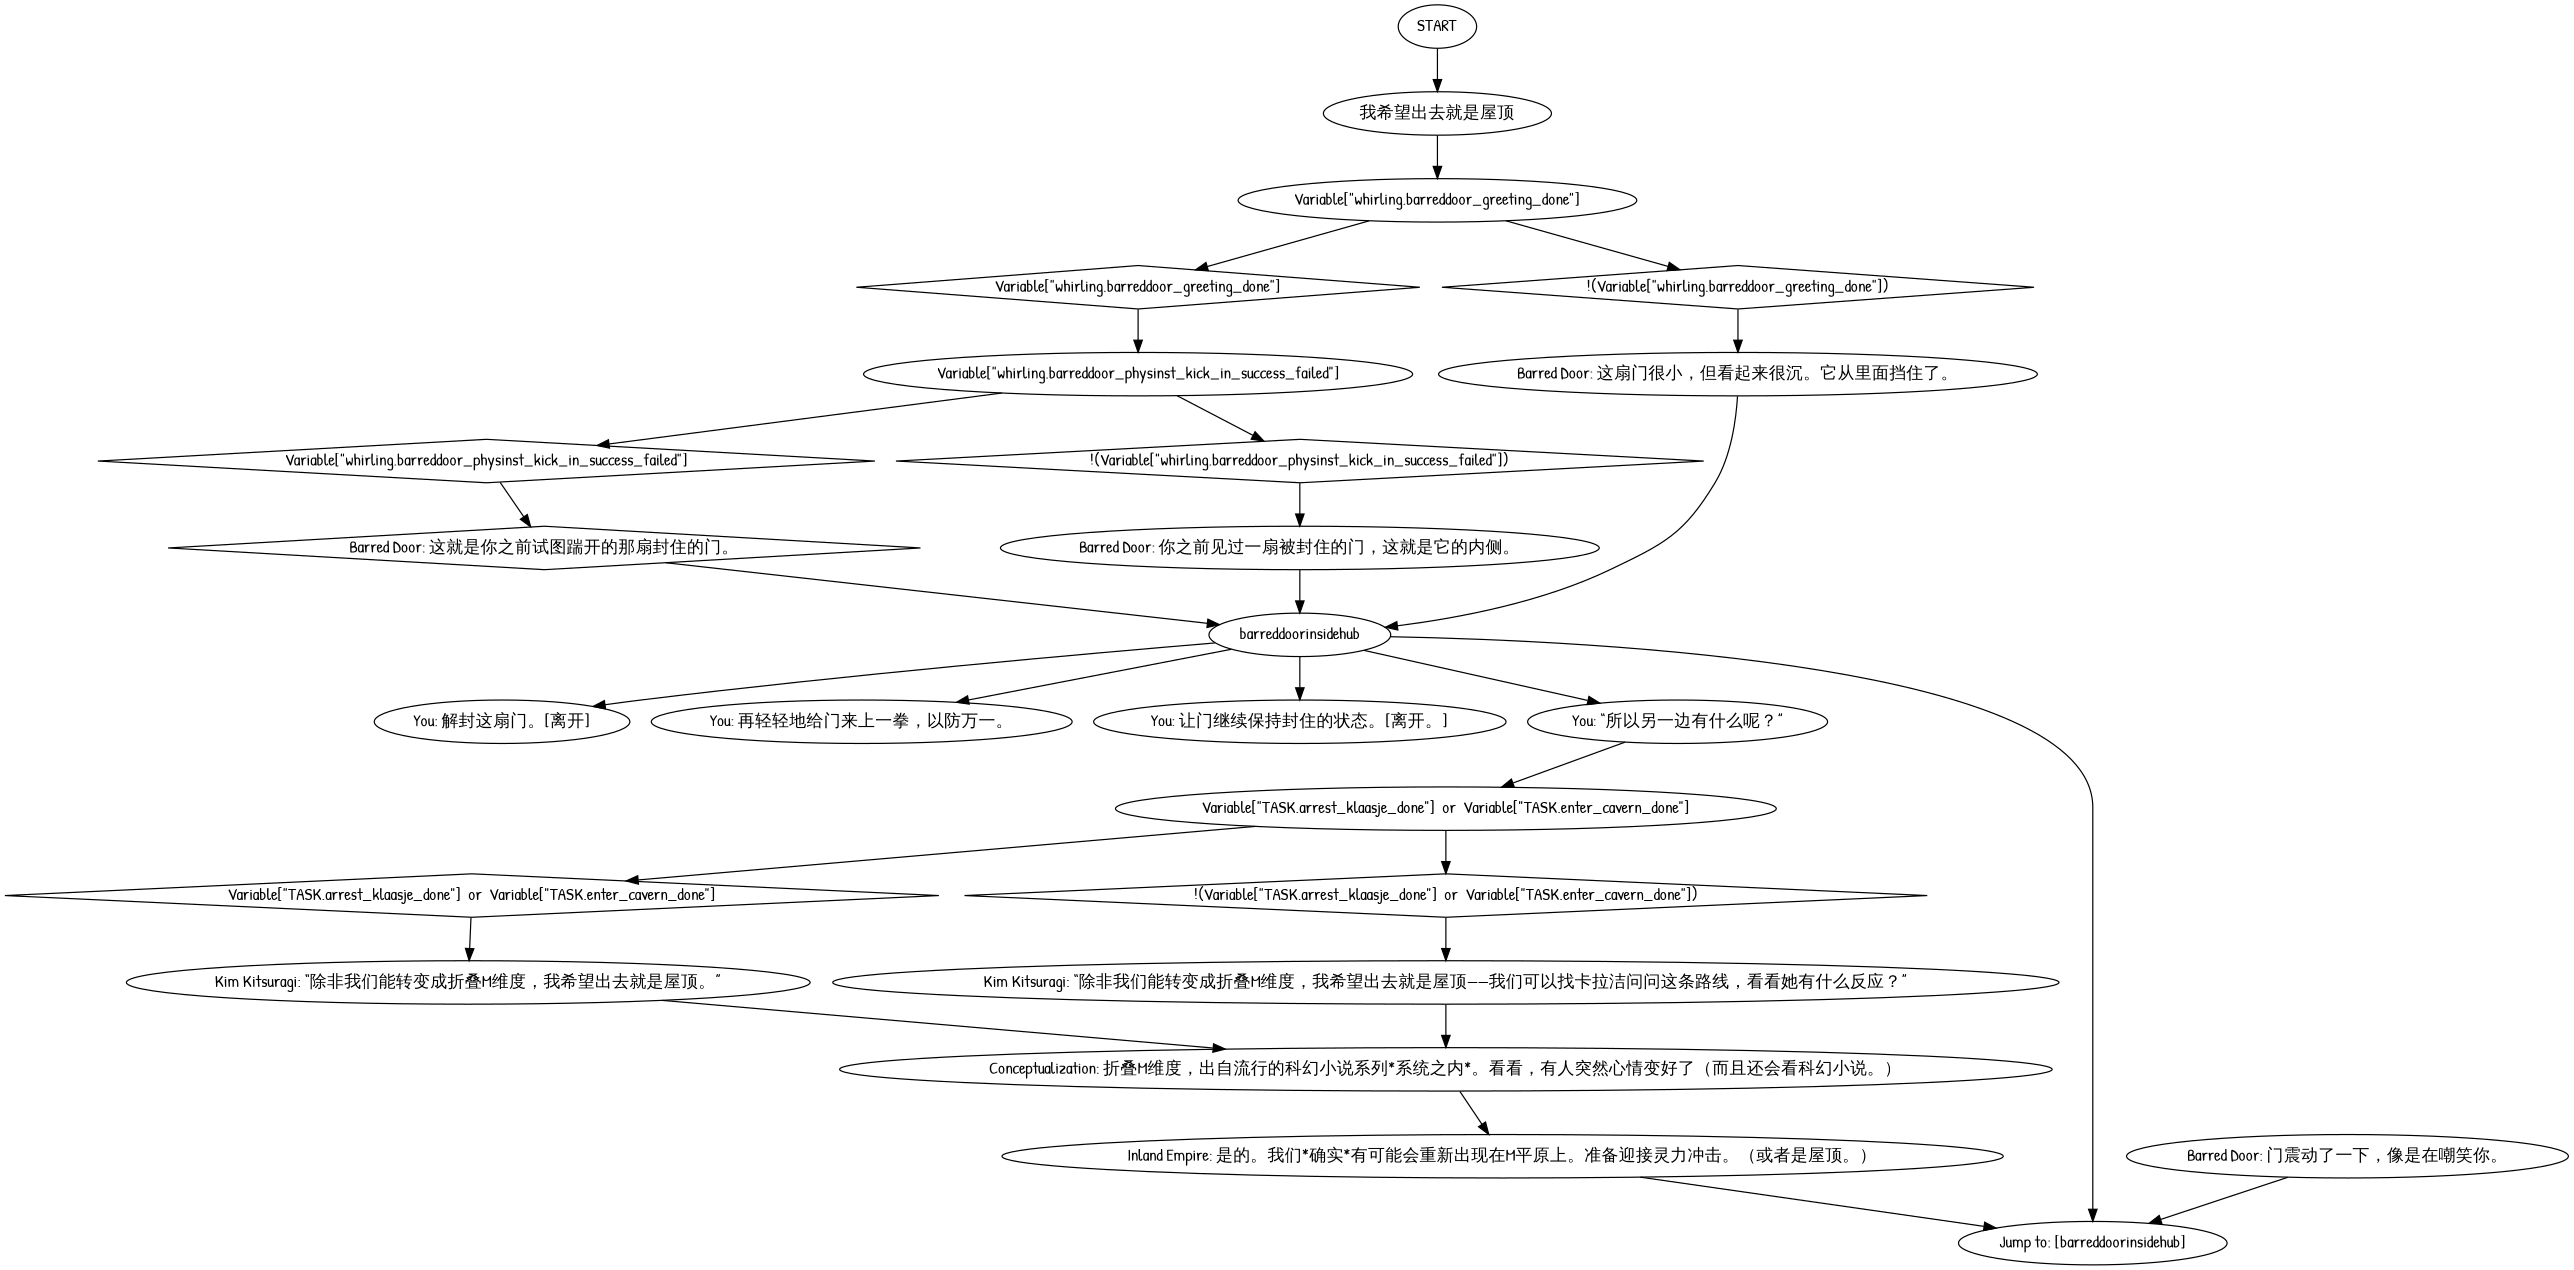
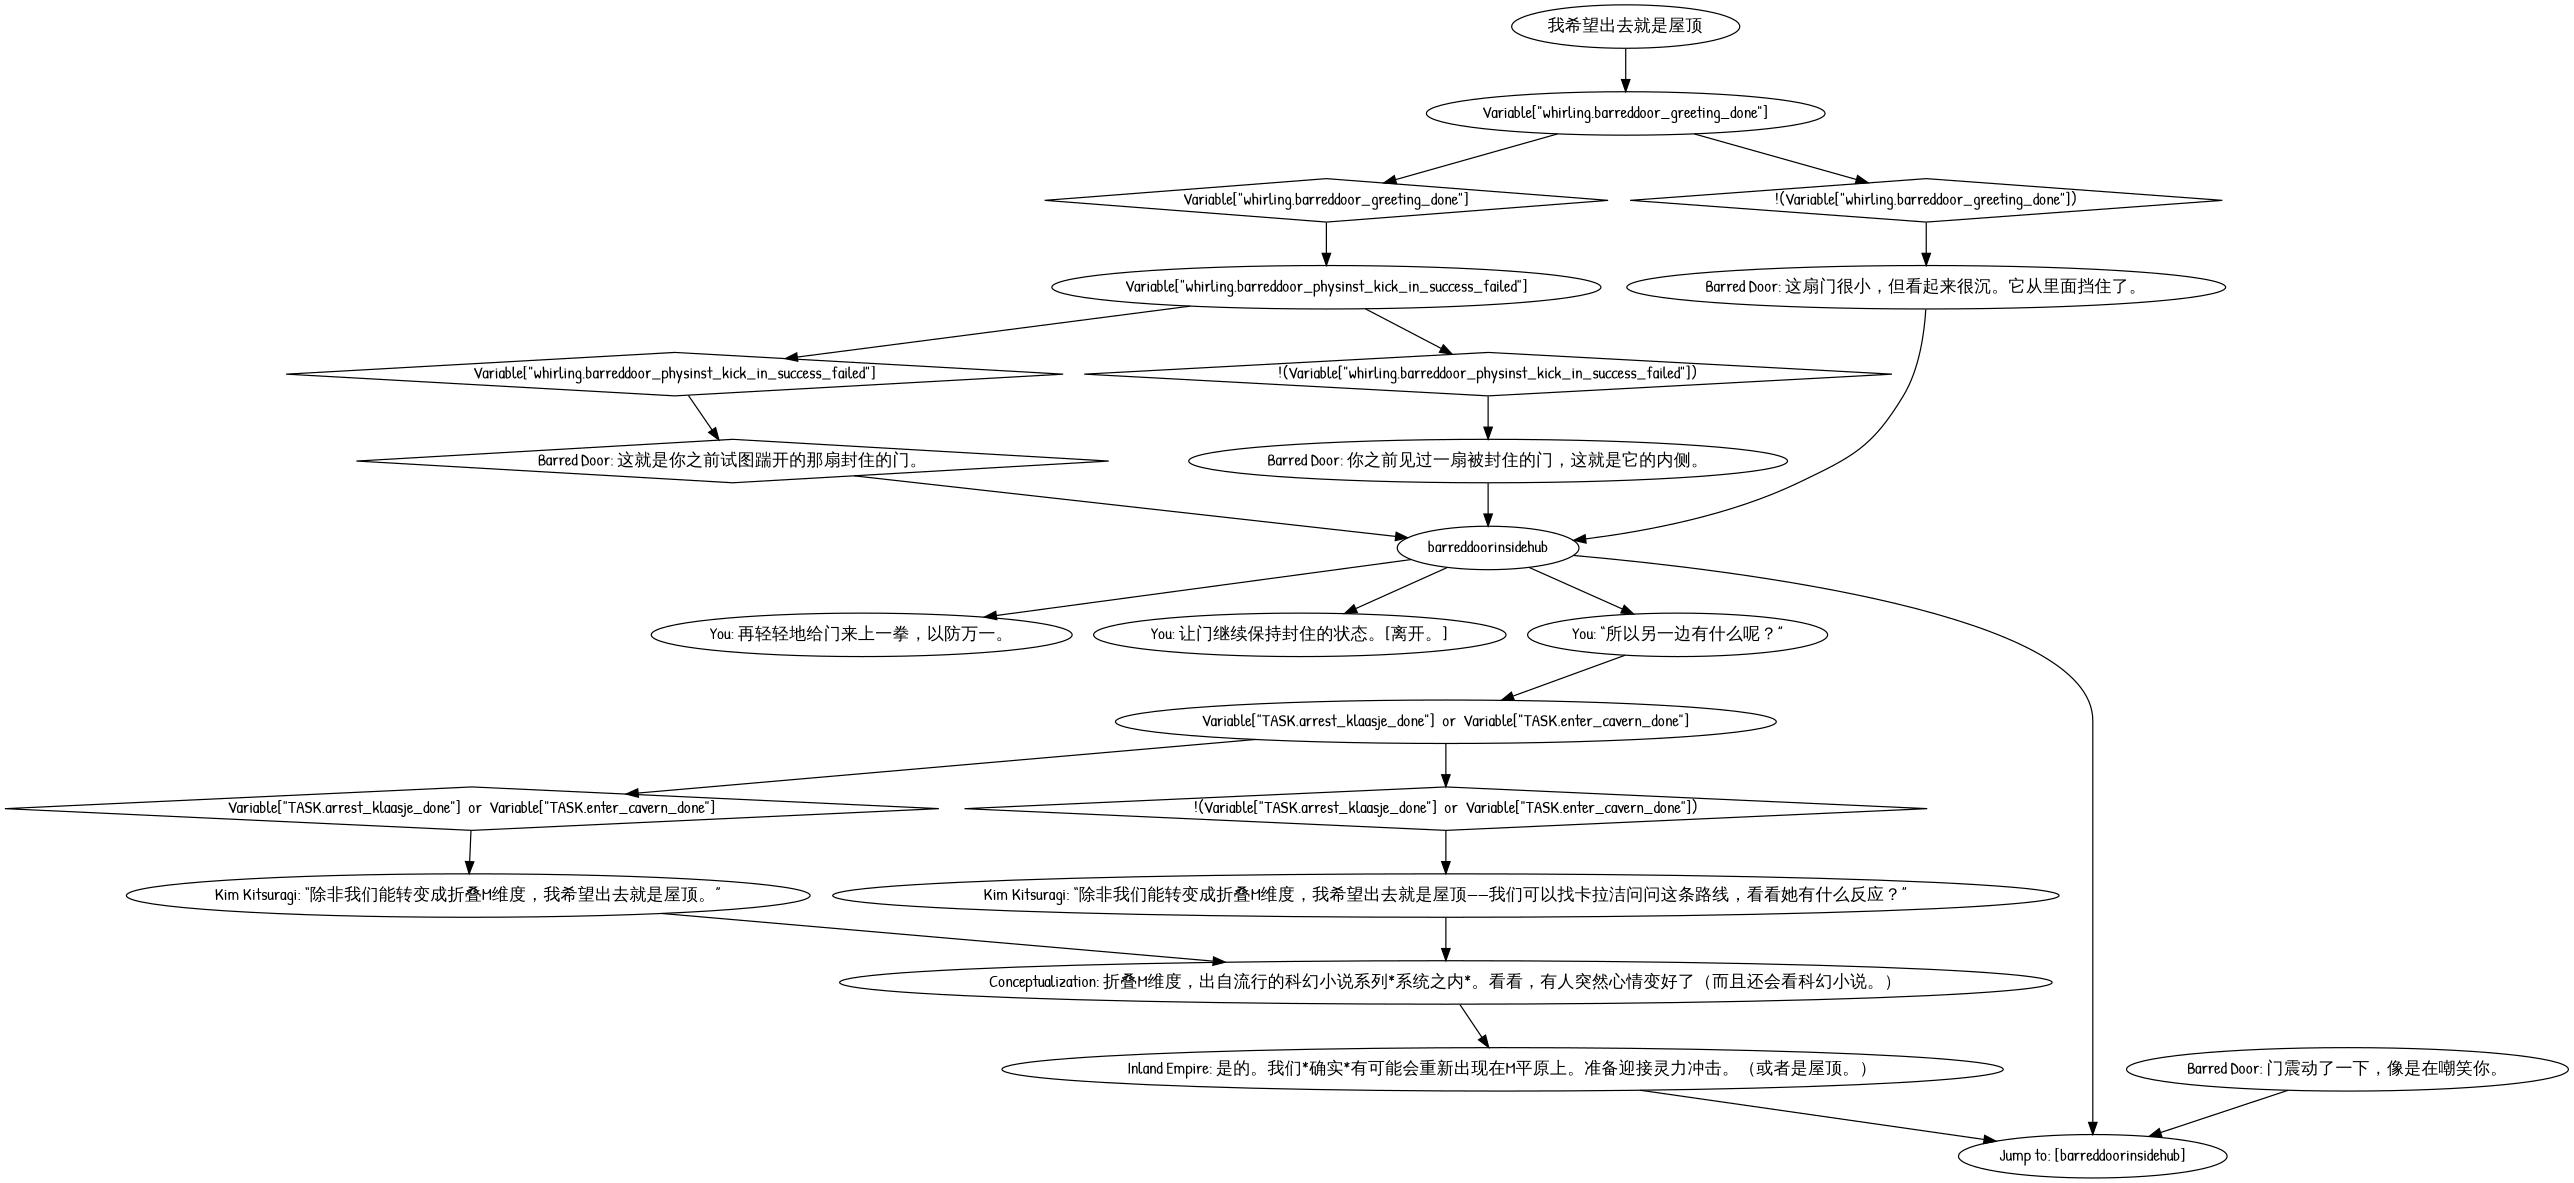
(1437, 27) -> none
(502, 722) -> none
